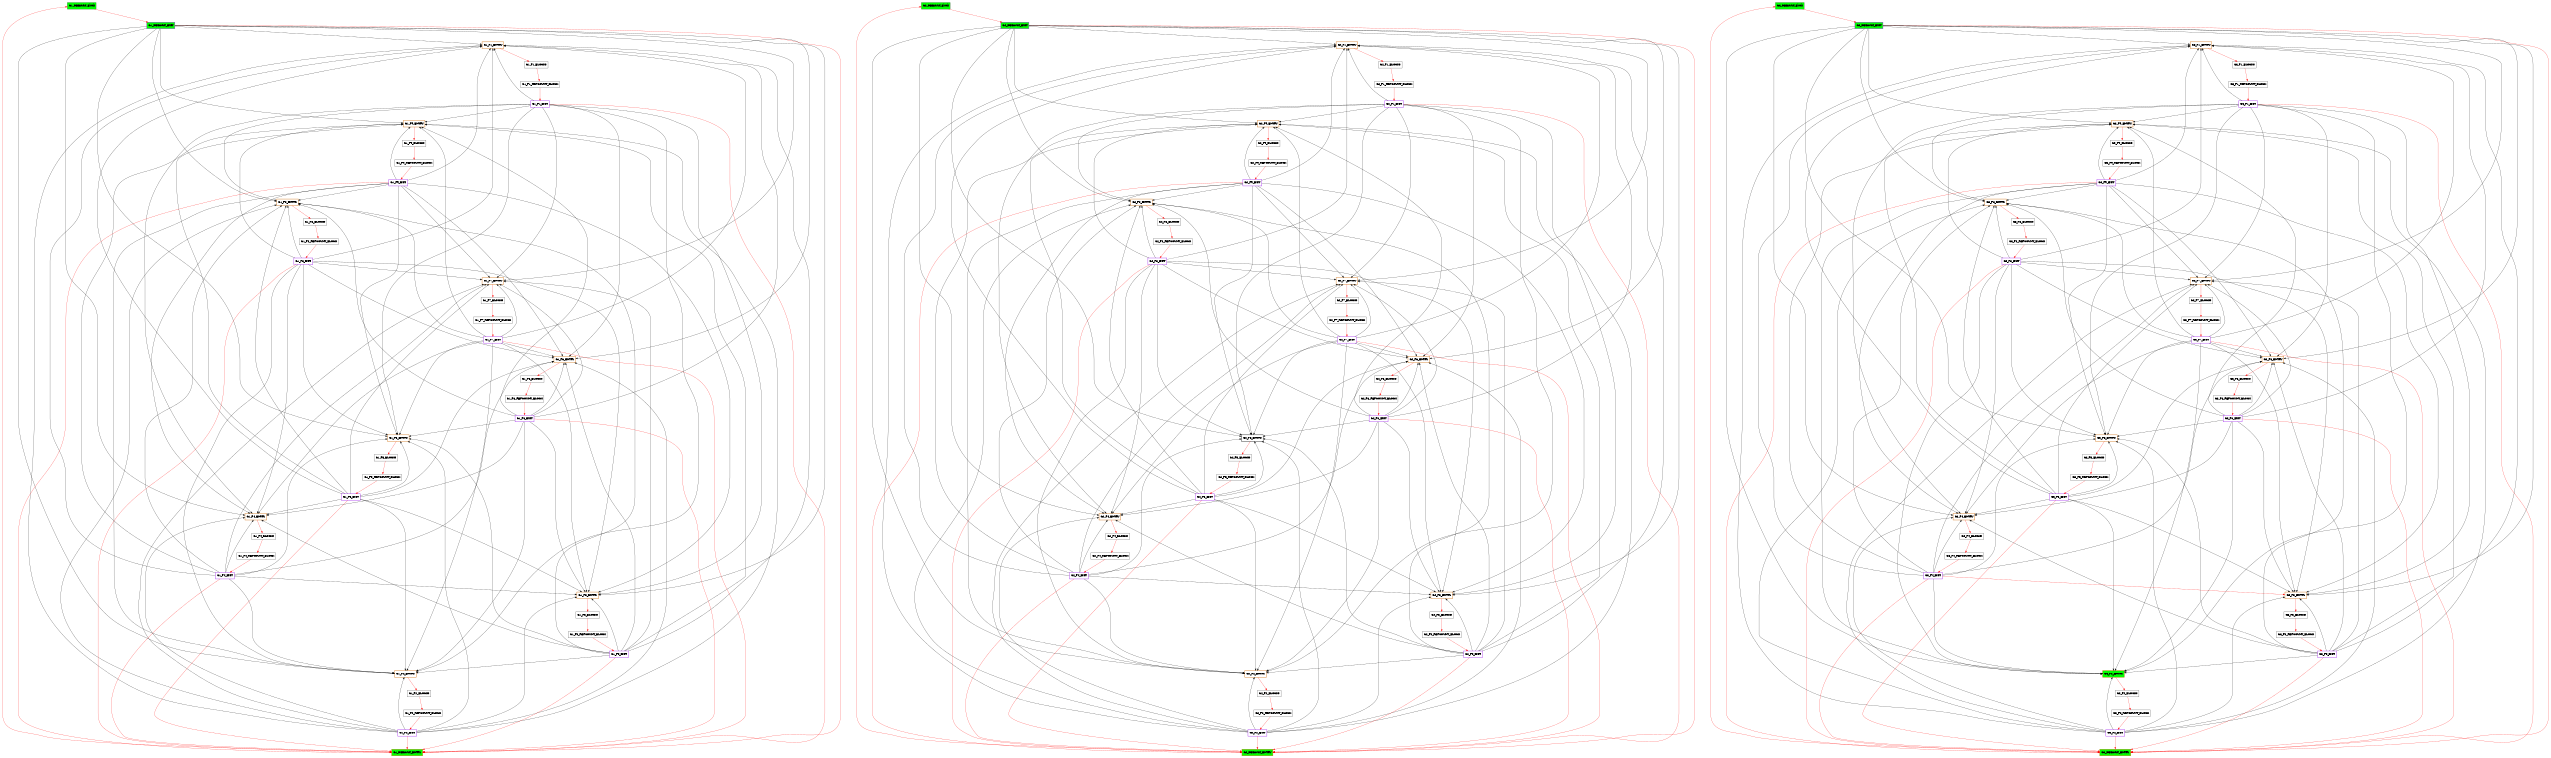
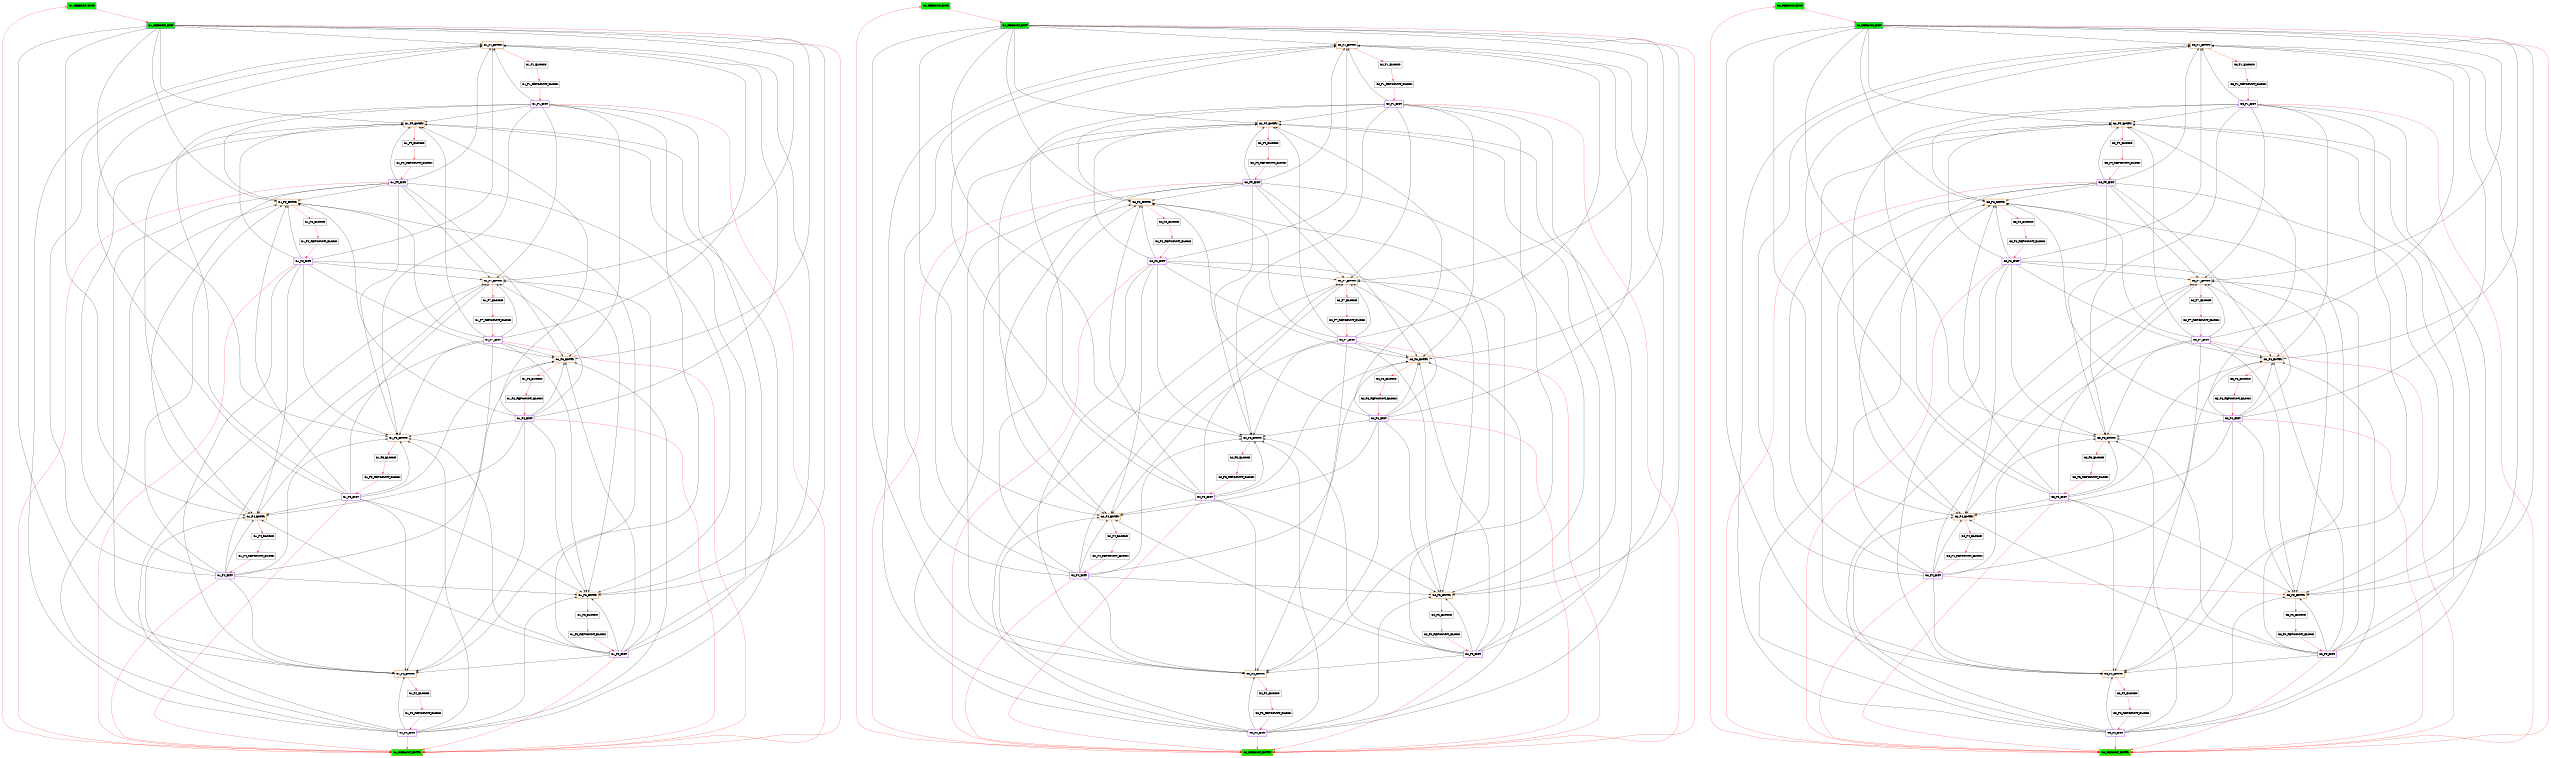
(2113, 674) -> (2113, 674)
